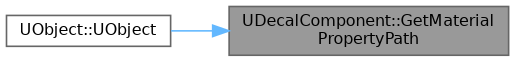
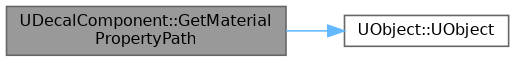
(192, 31) -> (307, 31)
